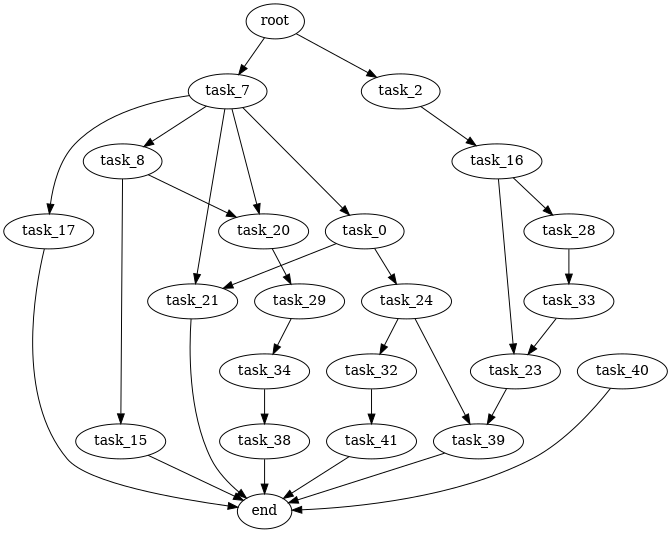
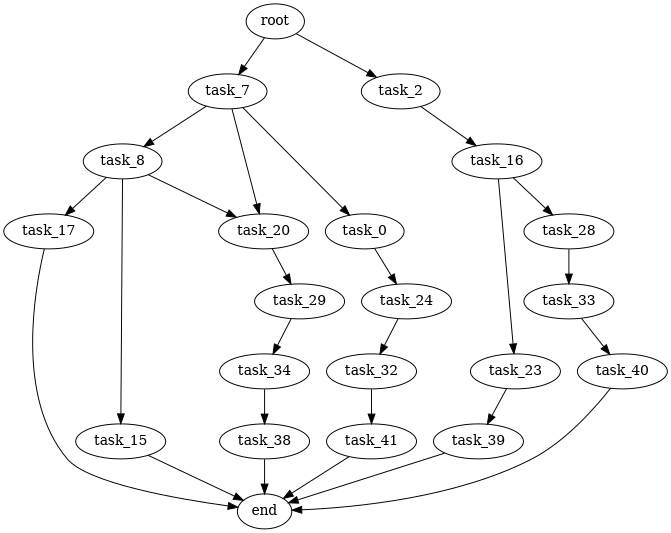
(99, 125) -> (89, 193)
(193, 301) -> none
(545, 333) -> (593, 333)
(440, 367) -> none
